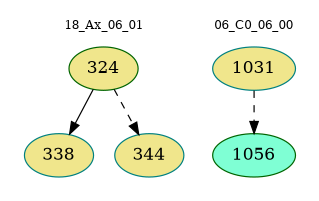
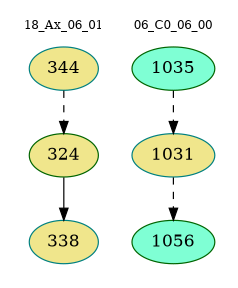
none -> (173, 69)
(124, 107) -> (64, 106)
